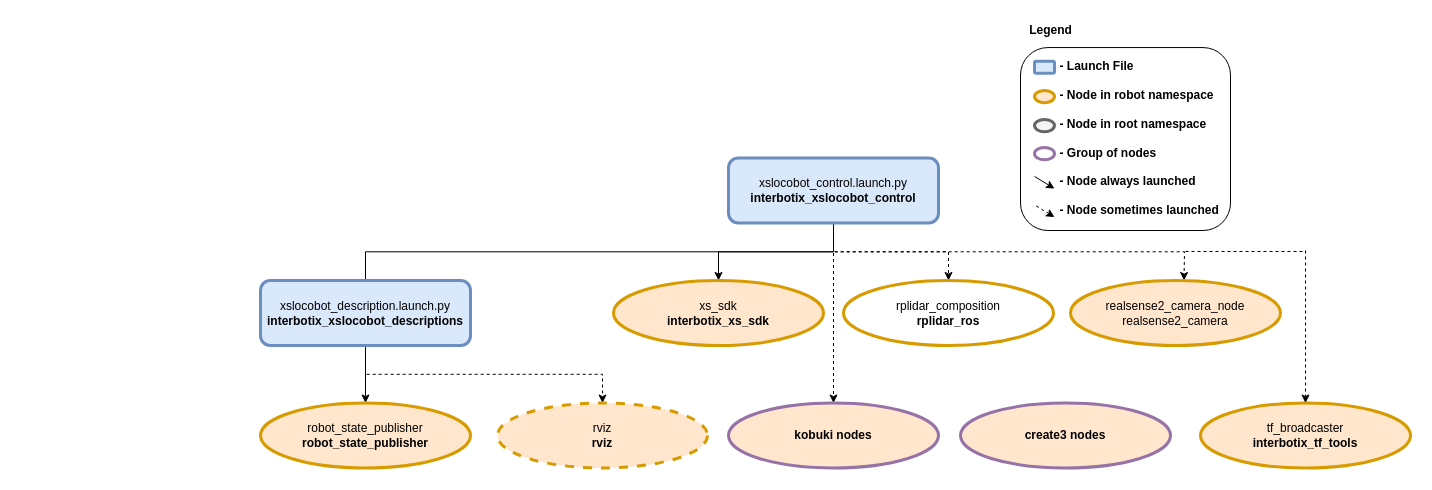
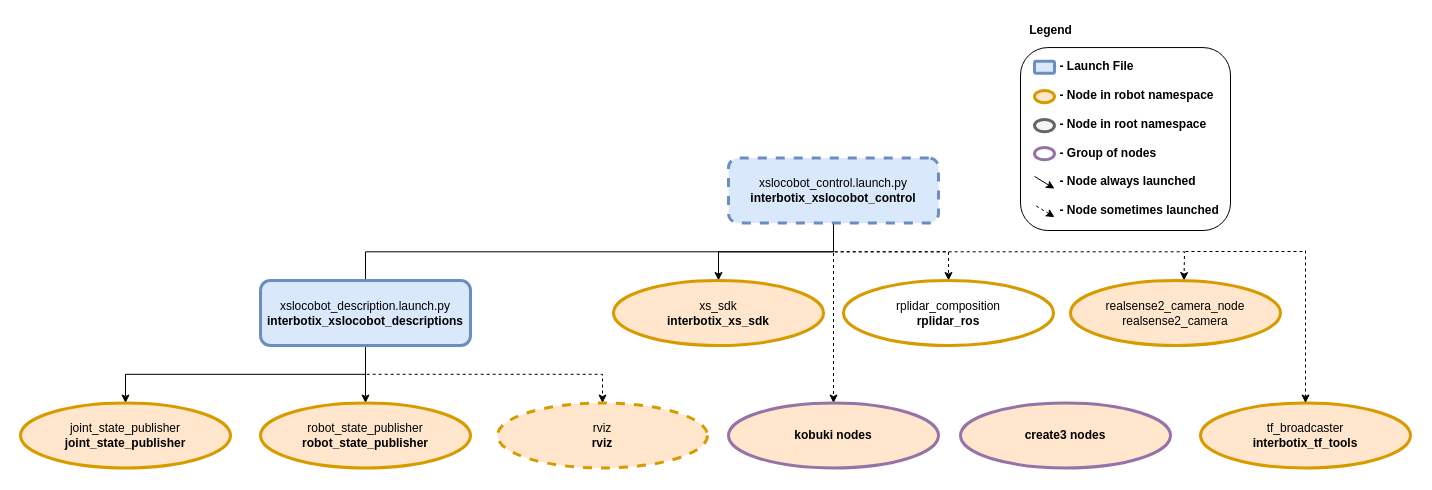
(834, 191) -> (834, 191)
none -> (234, 374)
none -> (126, 436)
